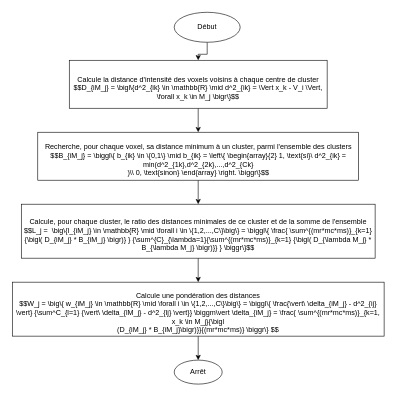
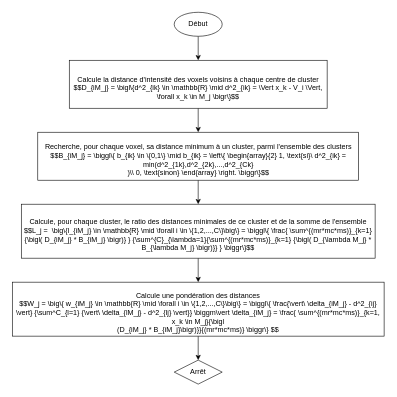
(207, 27) -> (198, 24)
(198, 372) -> (198, 372)
